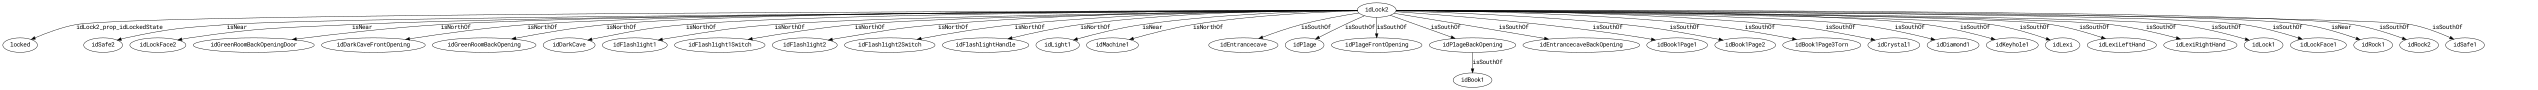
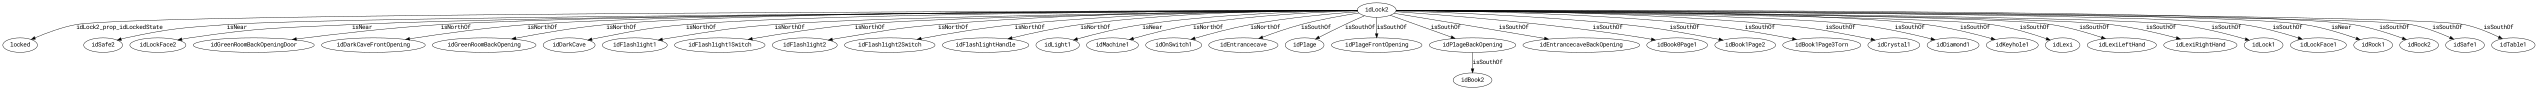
none -> (1174, 45)
(1677, 45) -> (1677, 45)
none -> (2513, 45)
(1473, 80) -> (1473, 80)
